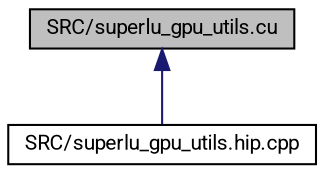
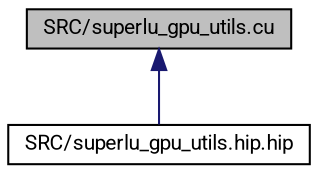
(162, 145) -> (159, 145)
